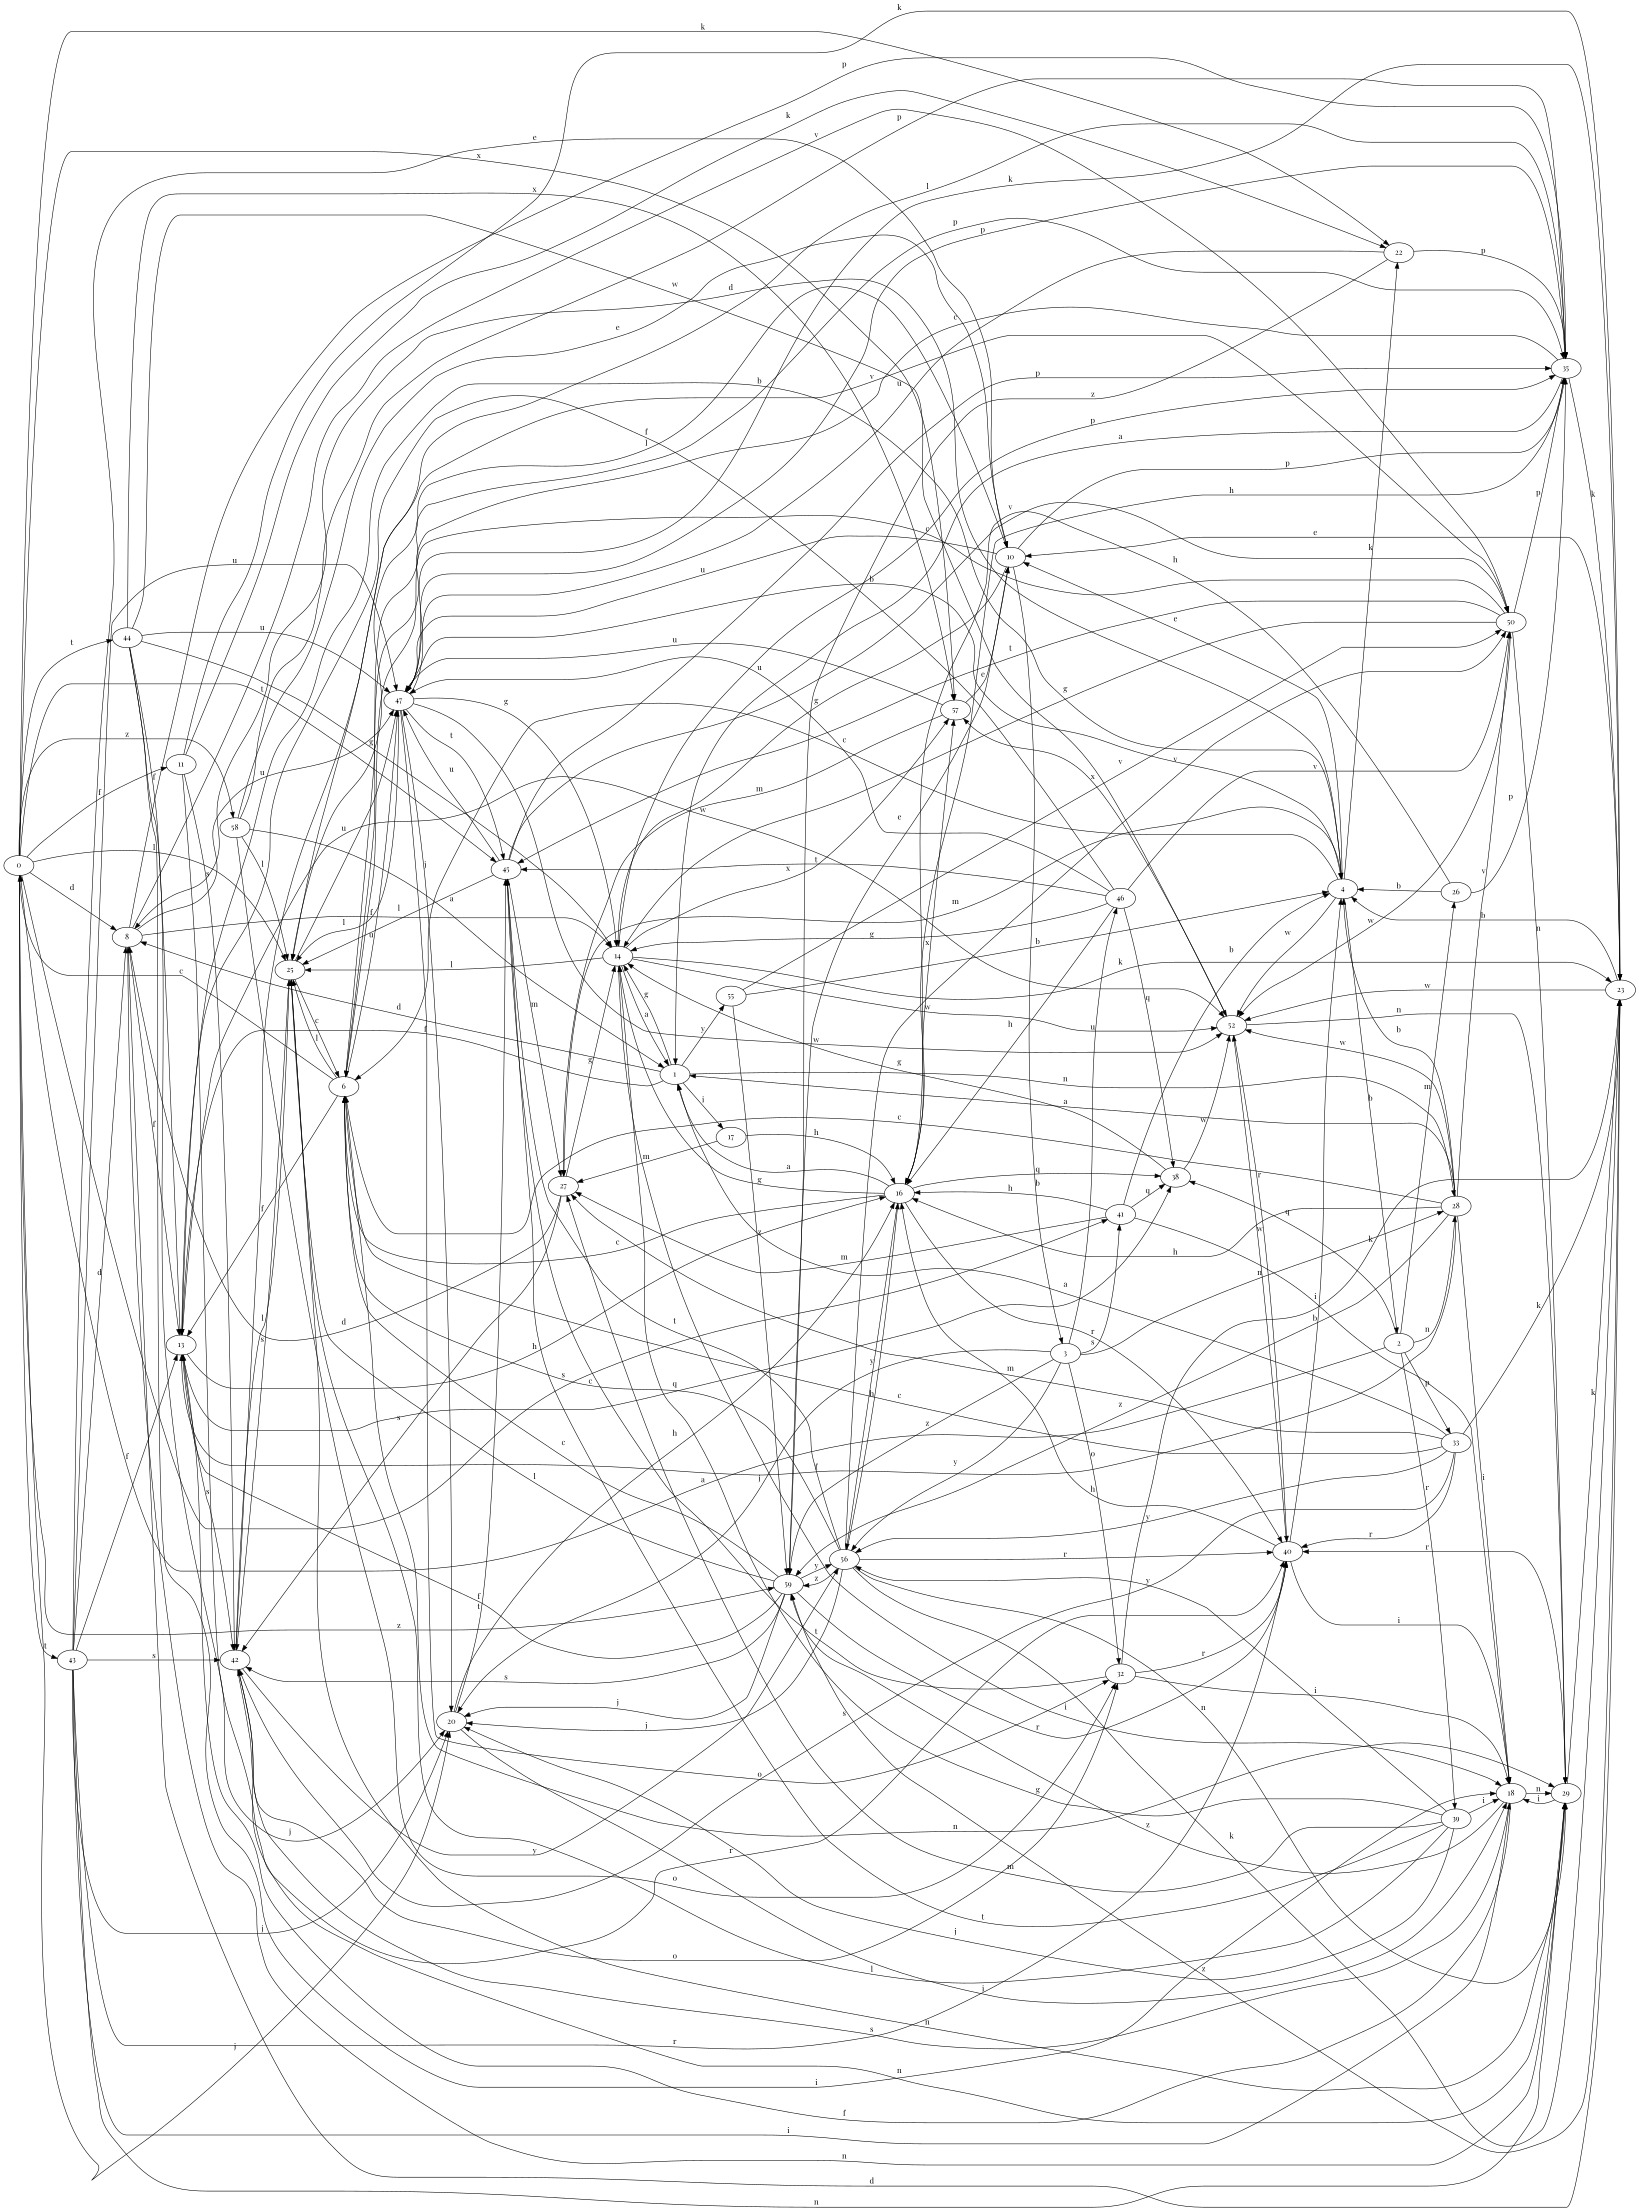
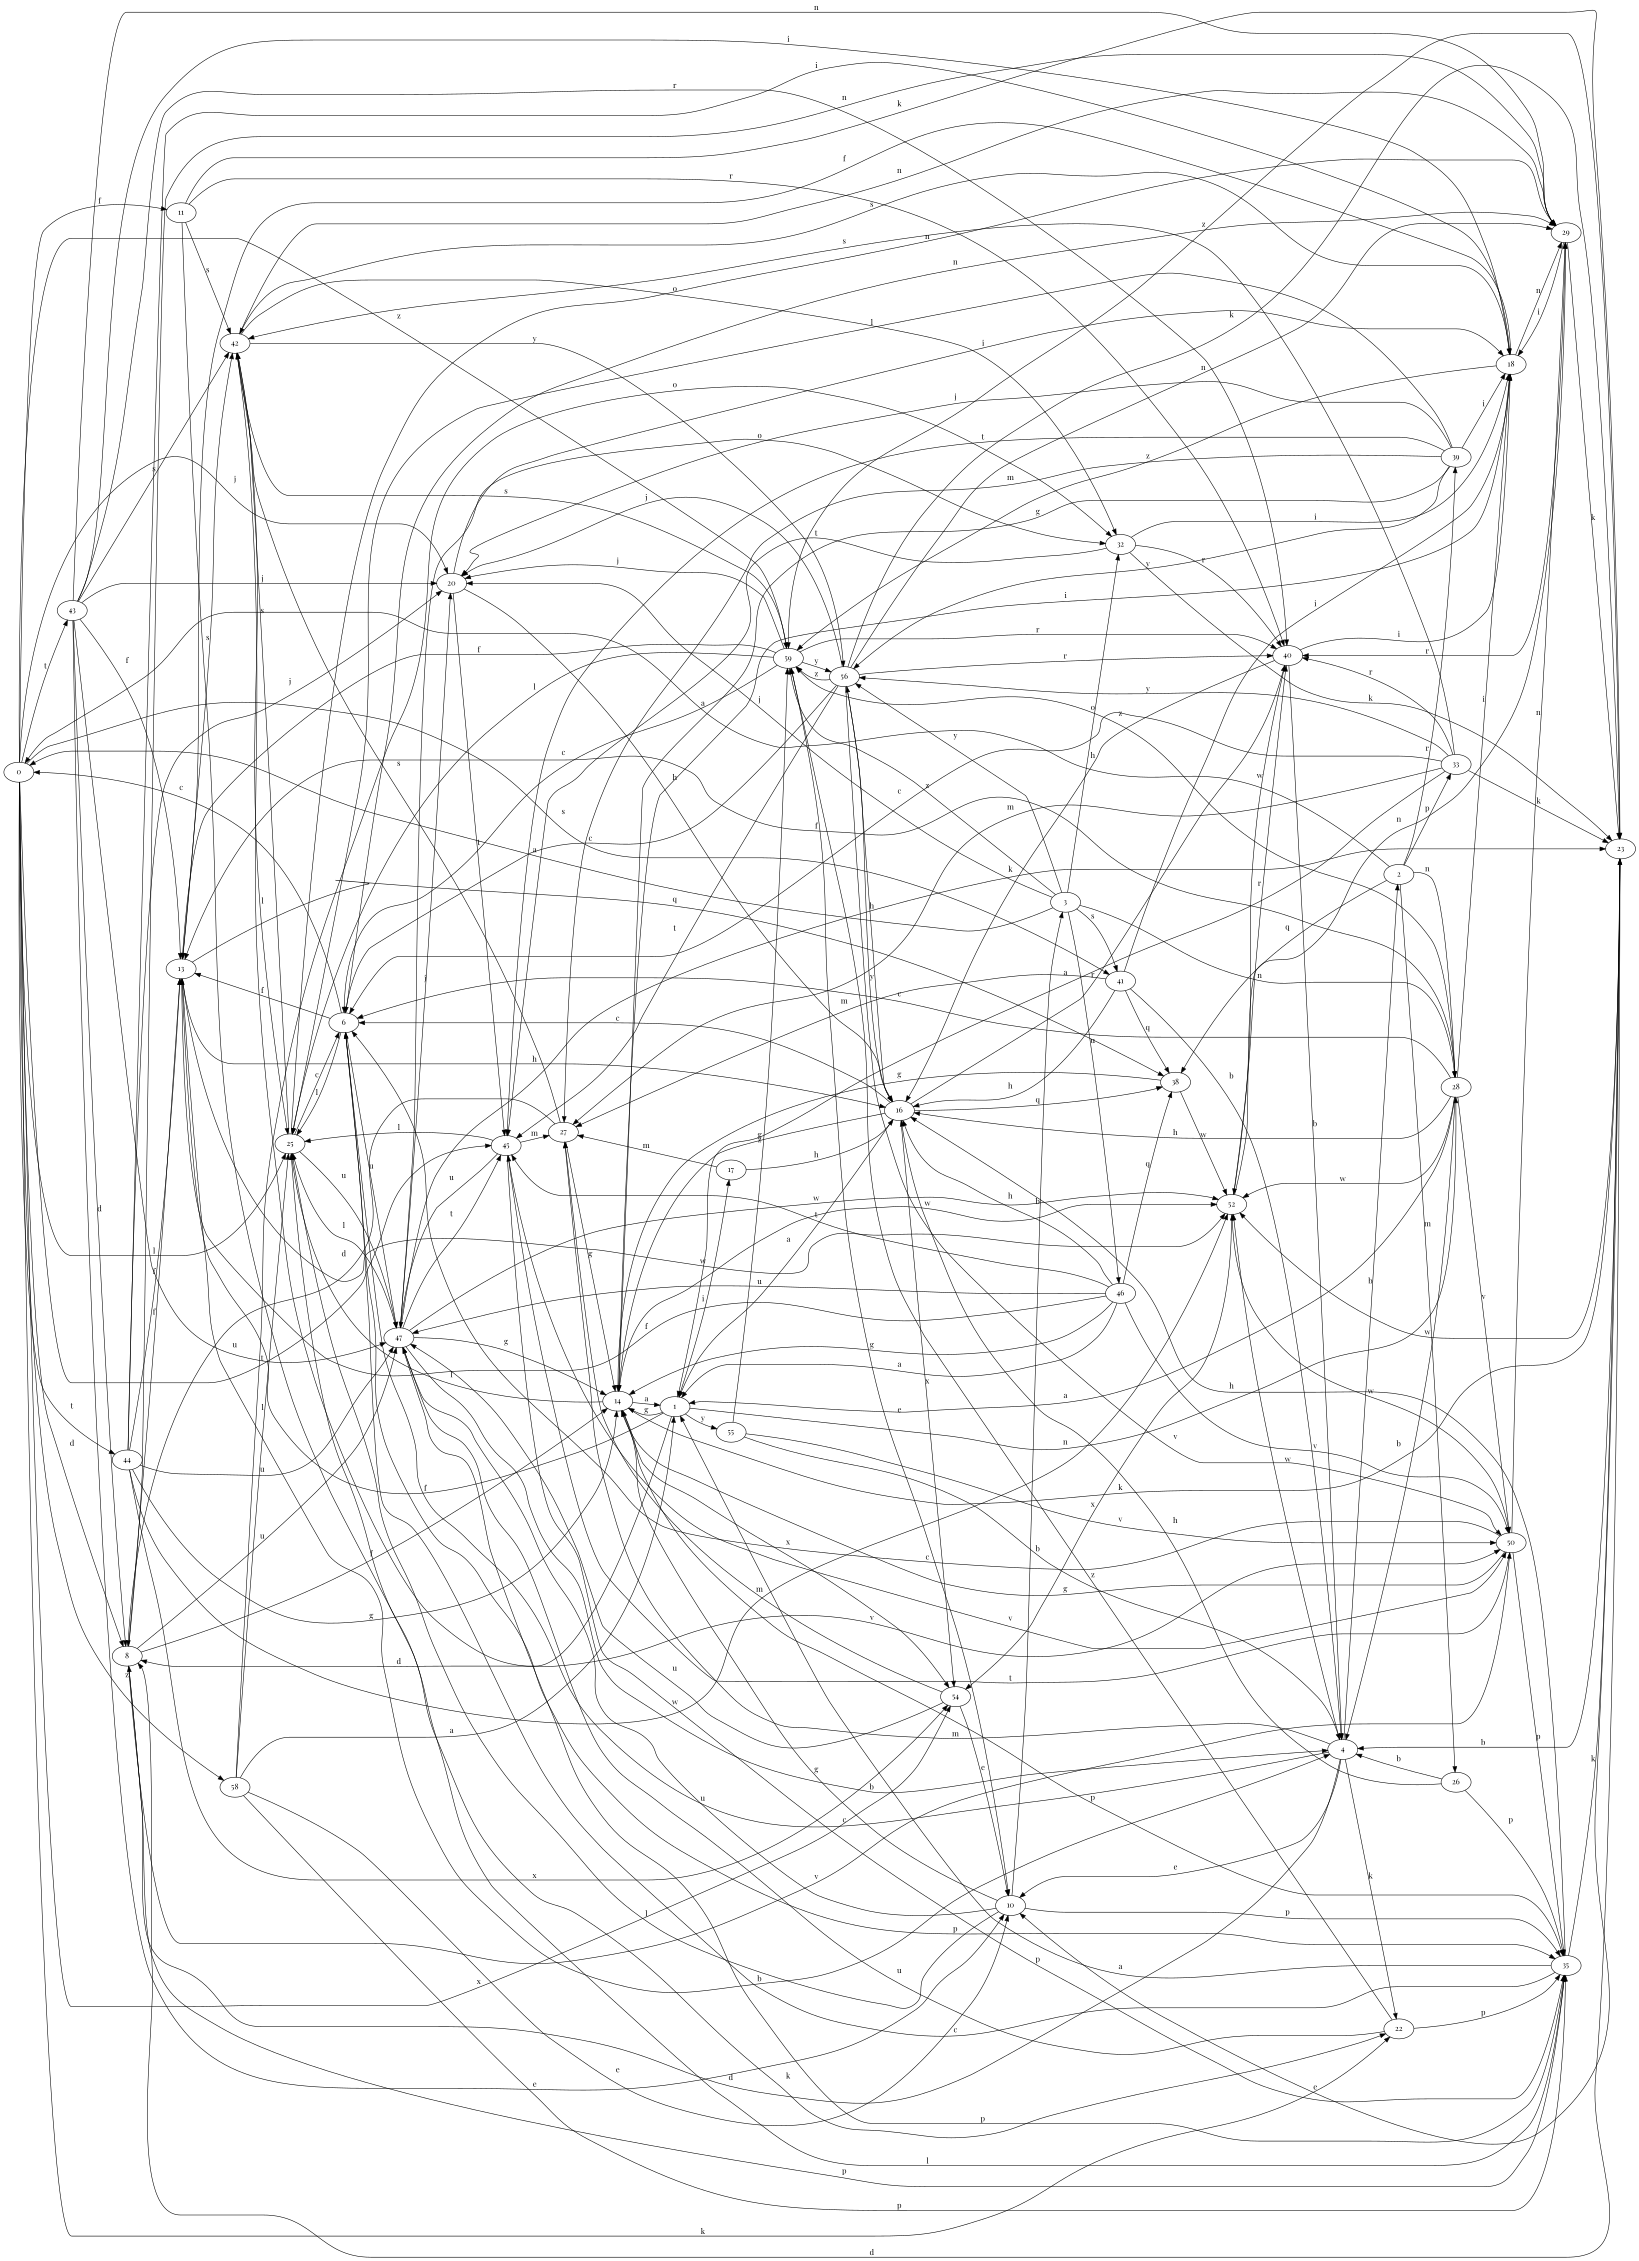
(956, 710) -> (956, 1697)
none -> (565, 864)
none -> (910, 1372)
